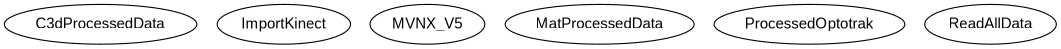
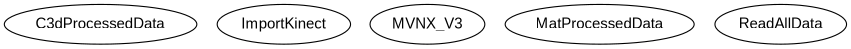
(427, 24) -> (427, 24)
(809, 24) -> none
